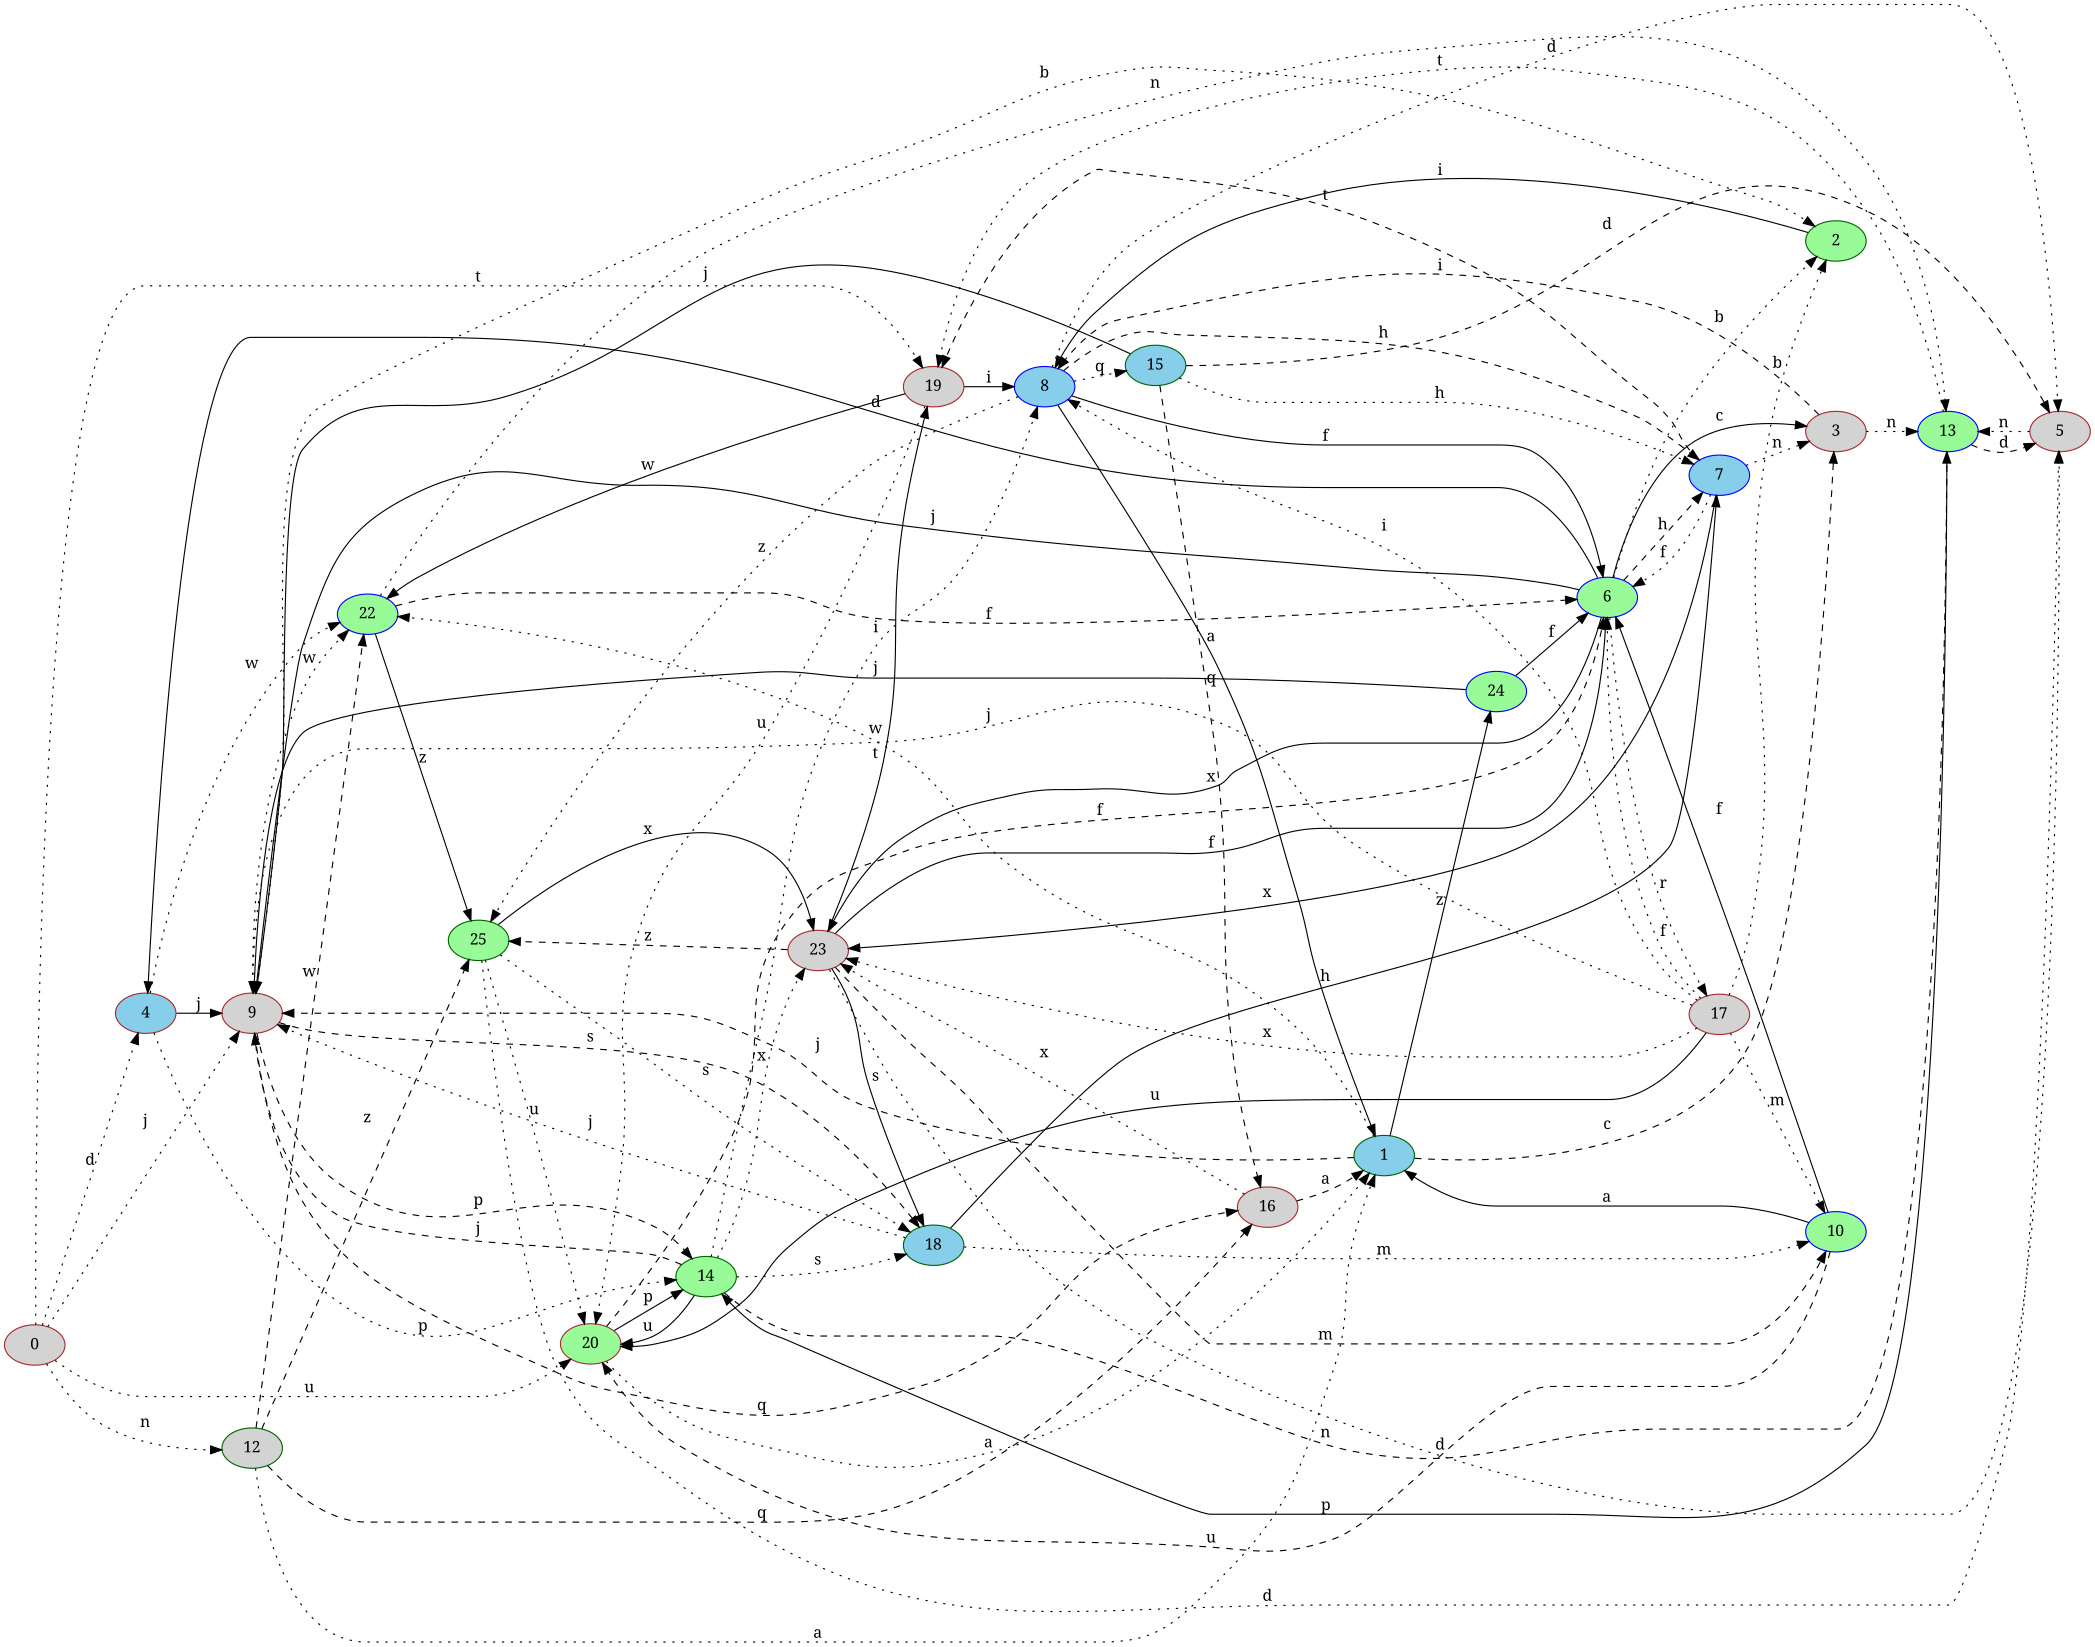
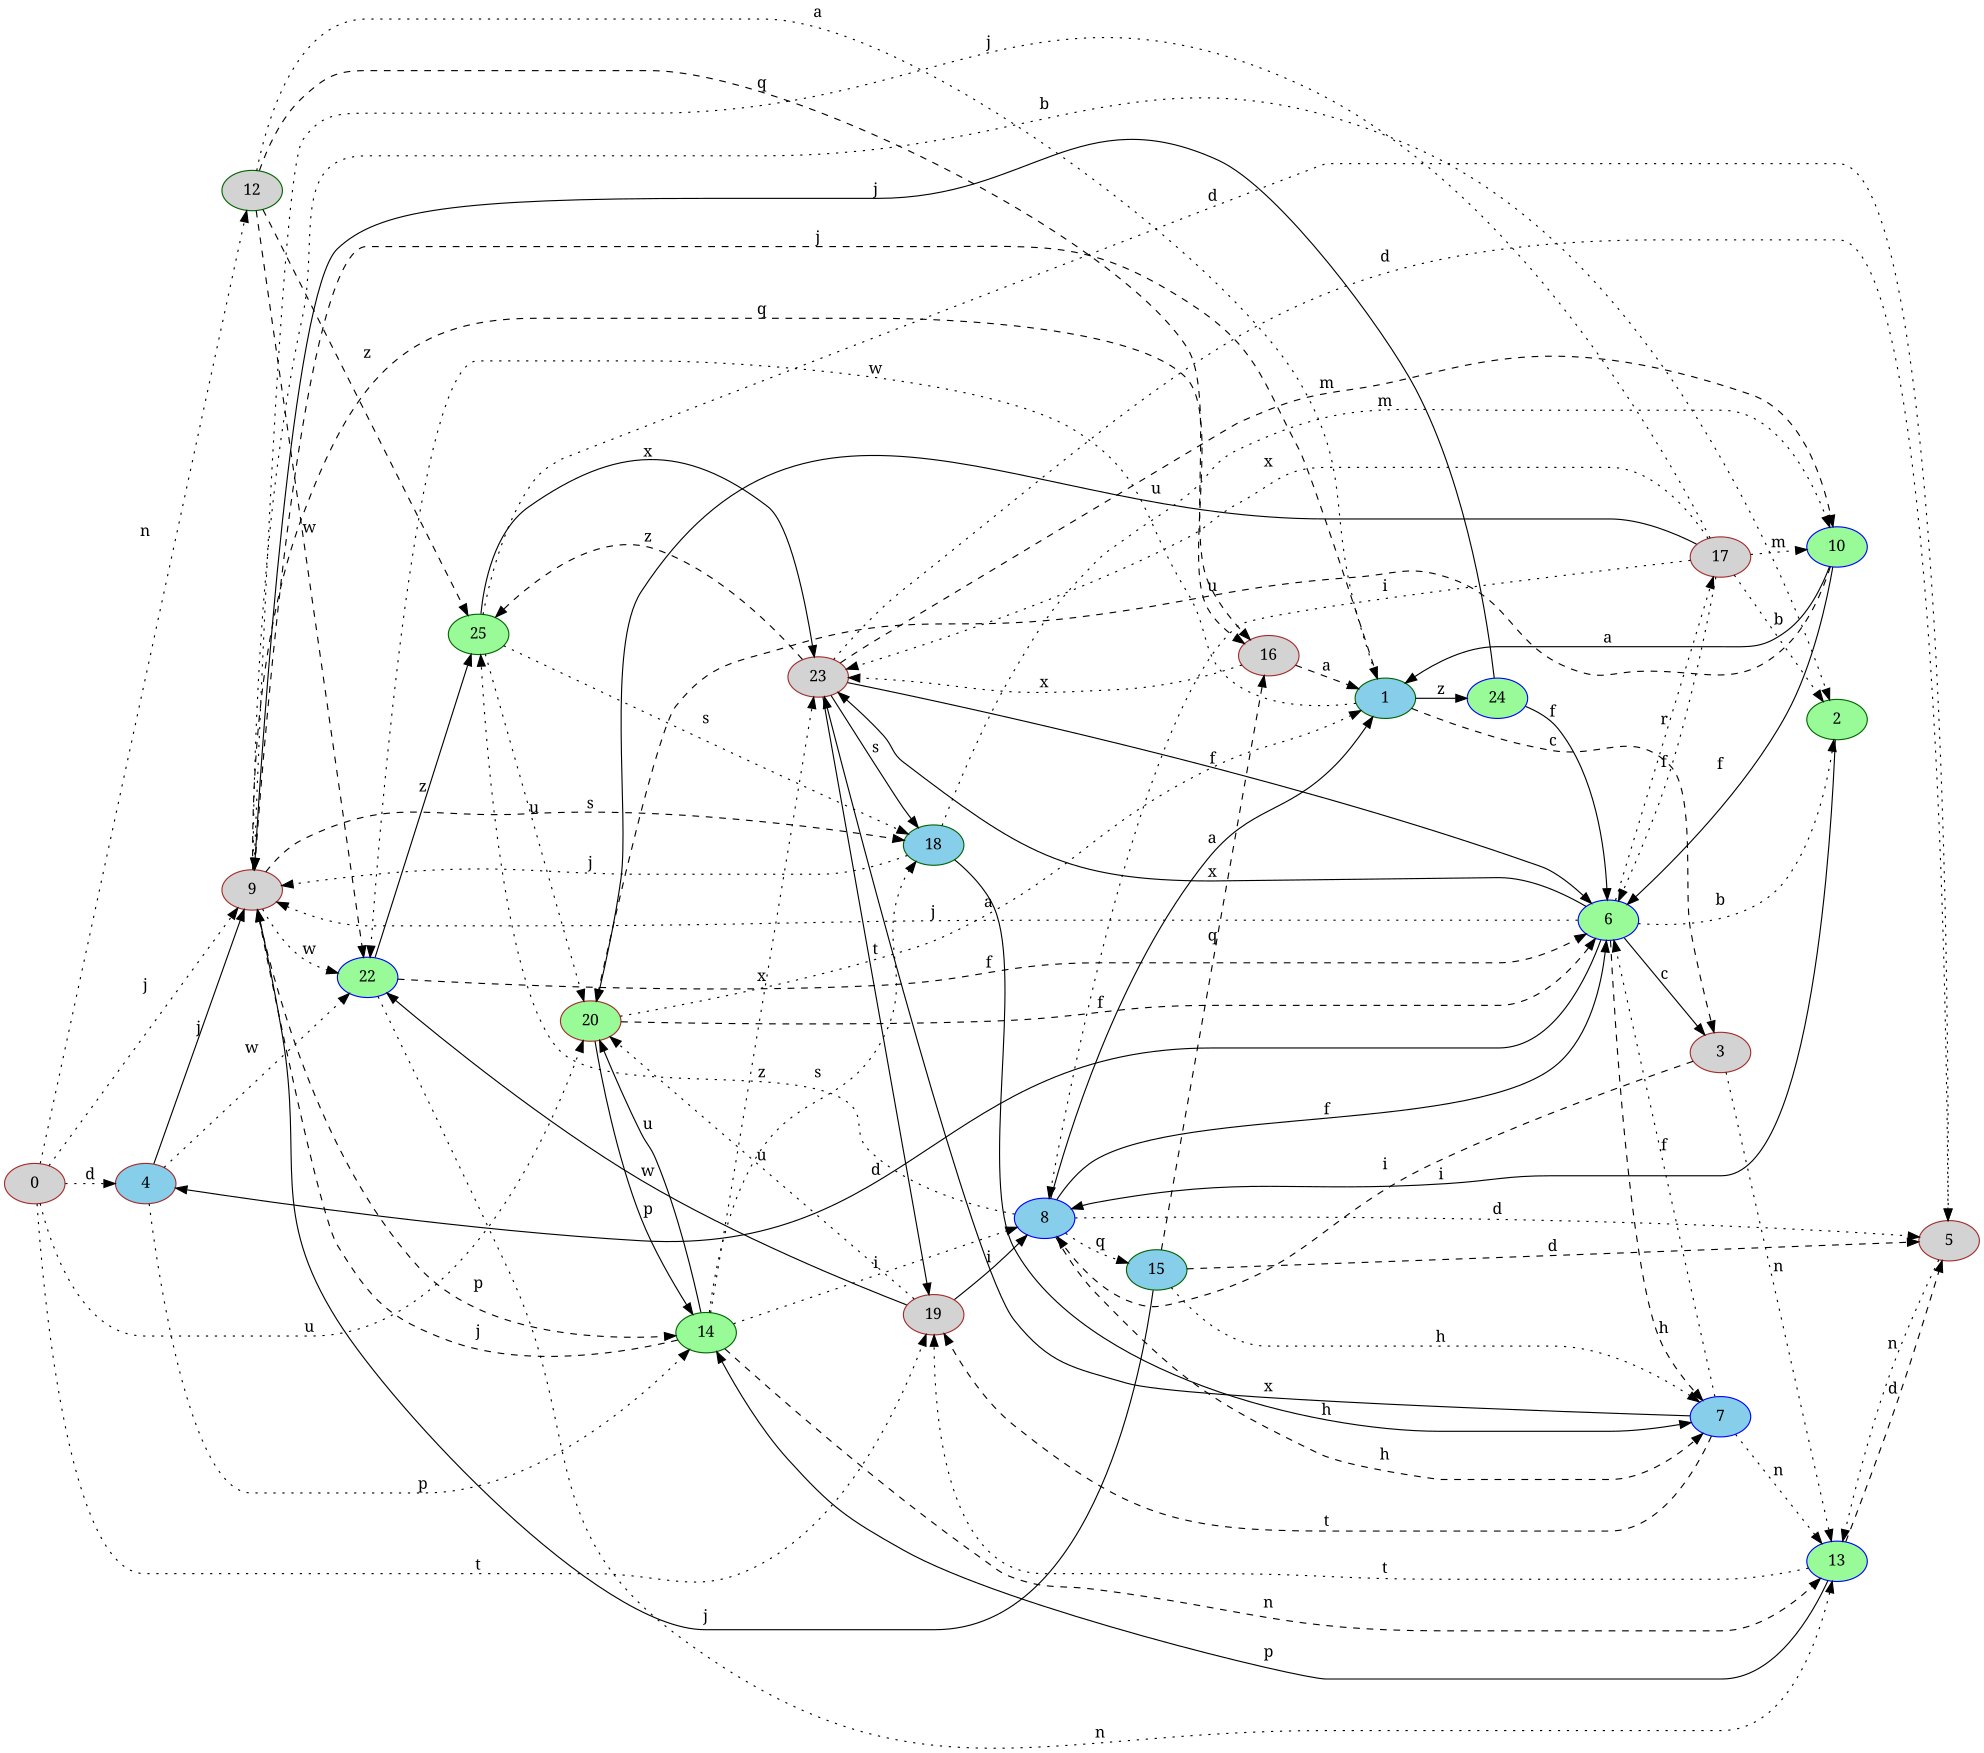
(1774, 455) -> (1775, 1485)
(730, 491) -> (931, 921)
